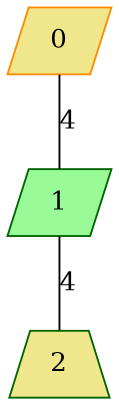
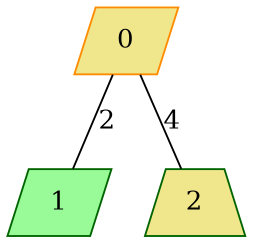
(69, 122) -> (108, 122)
(59, 283) -> (161, 122)
